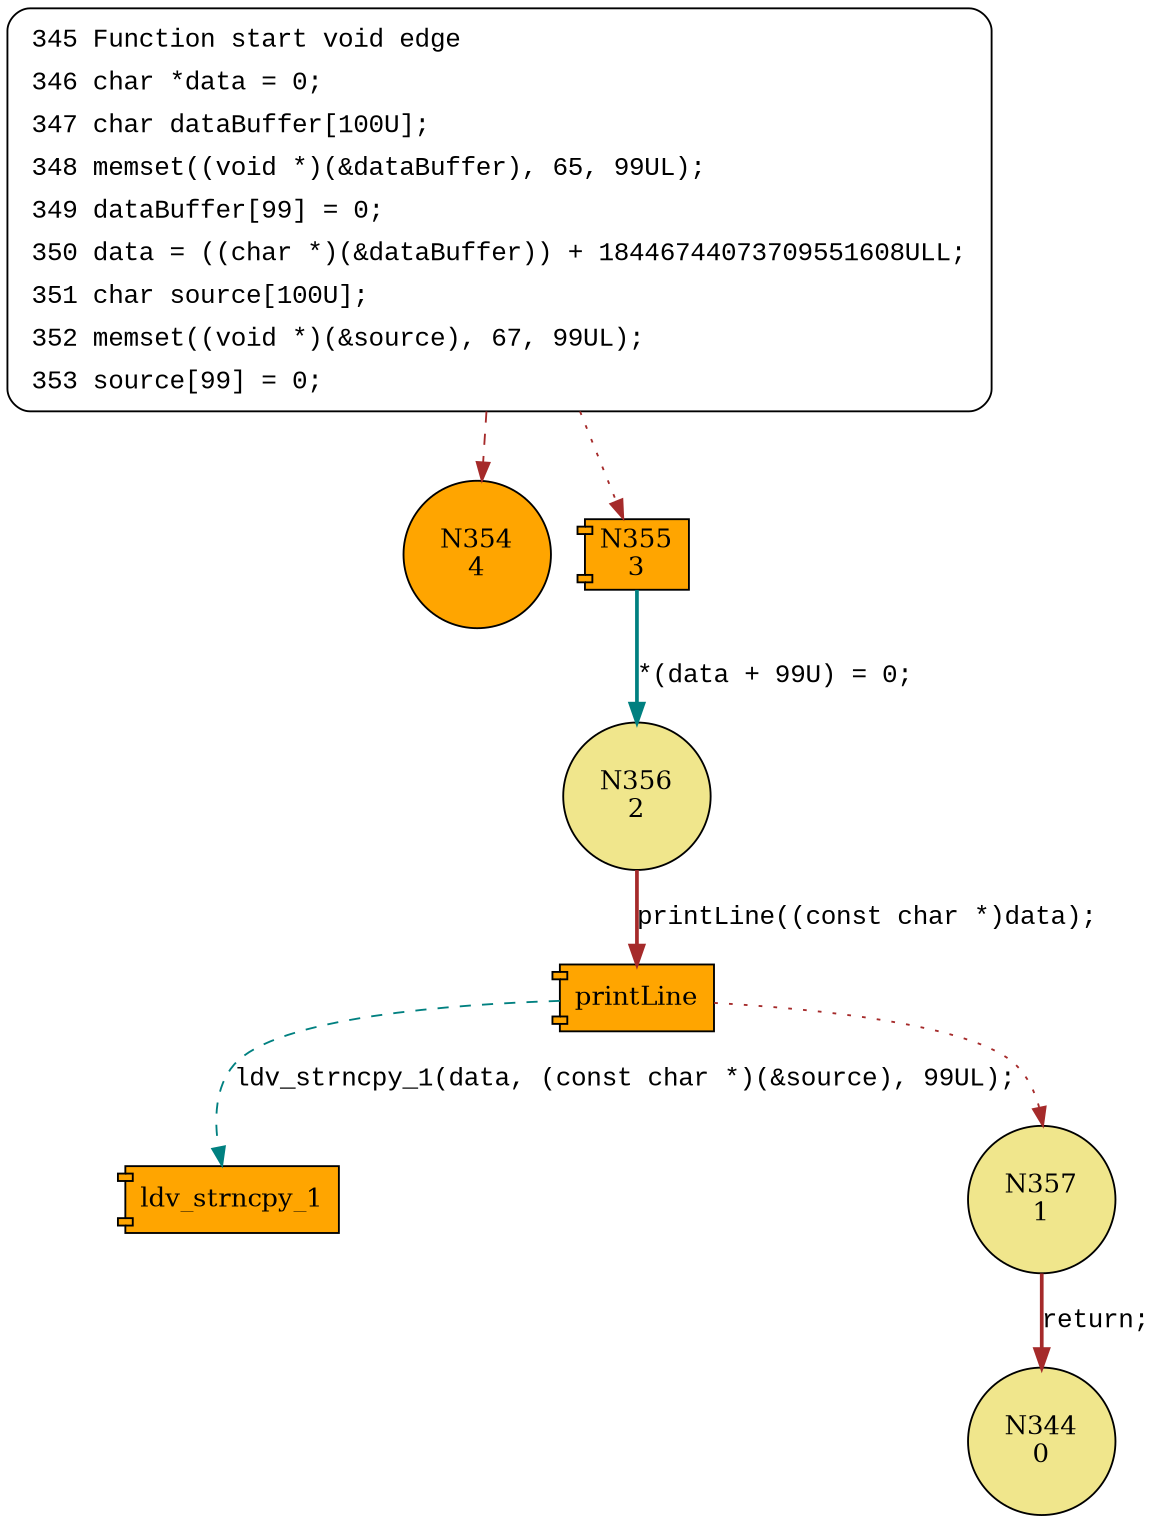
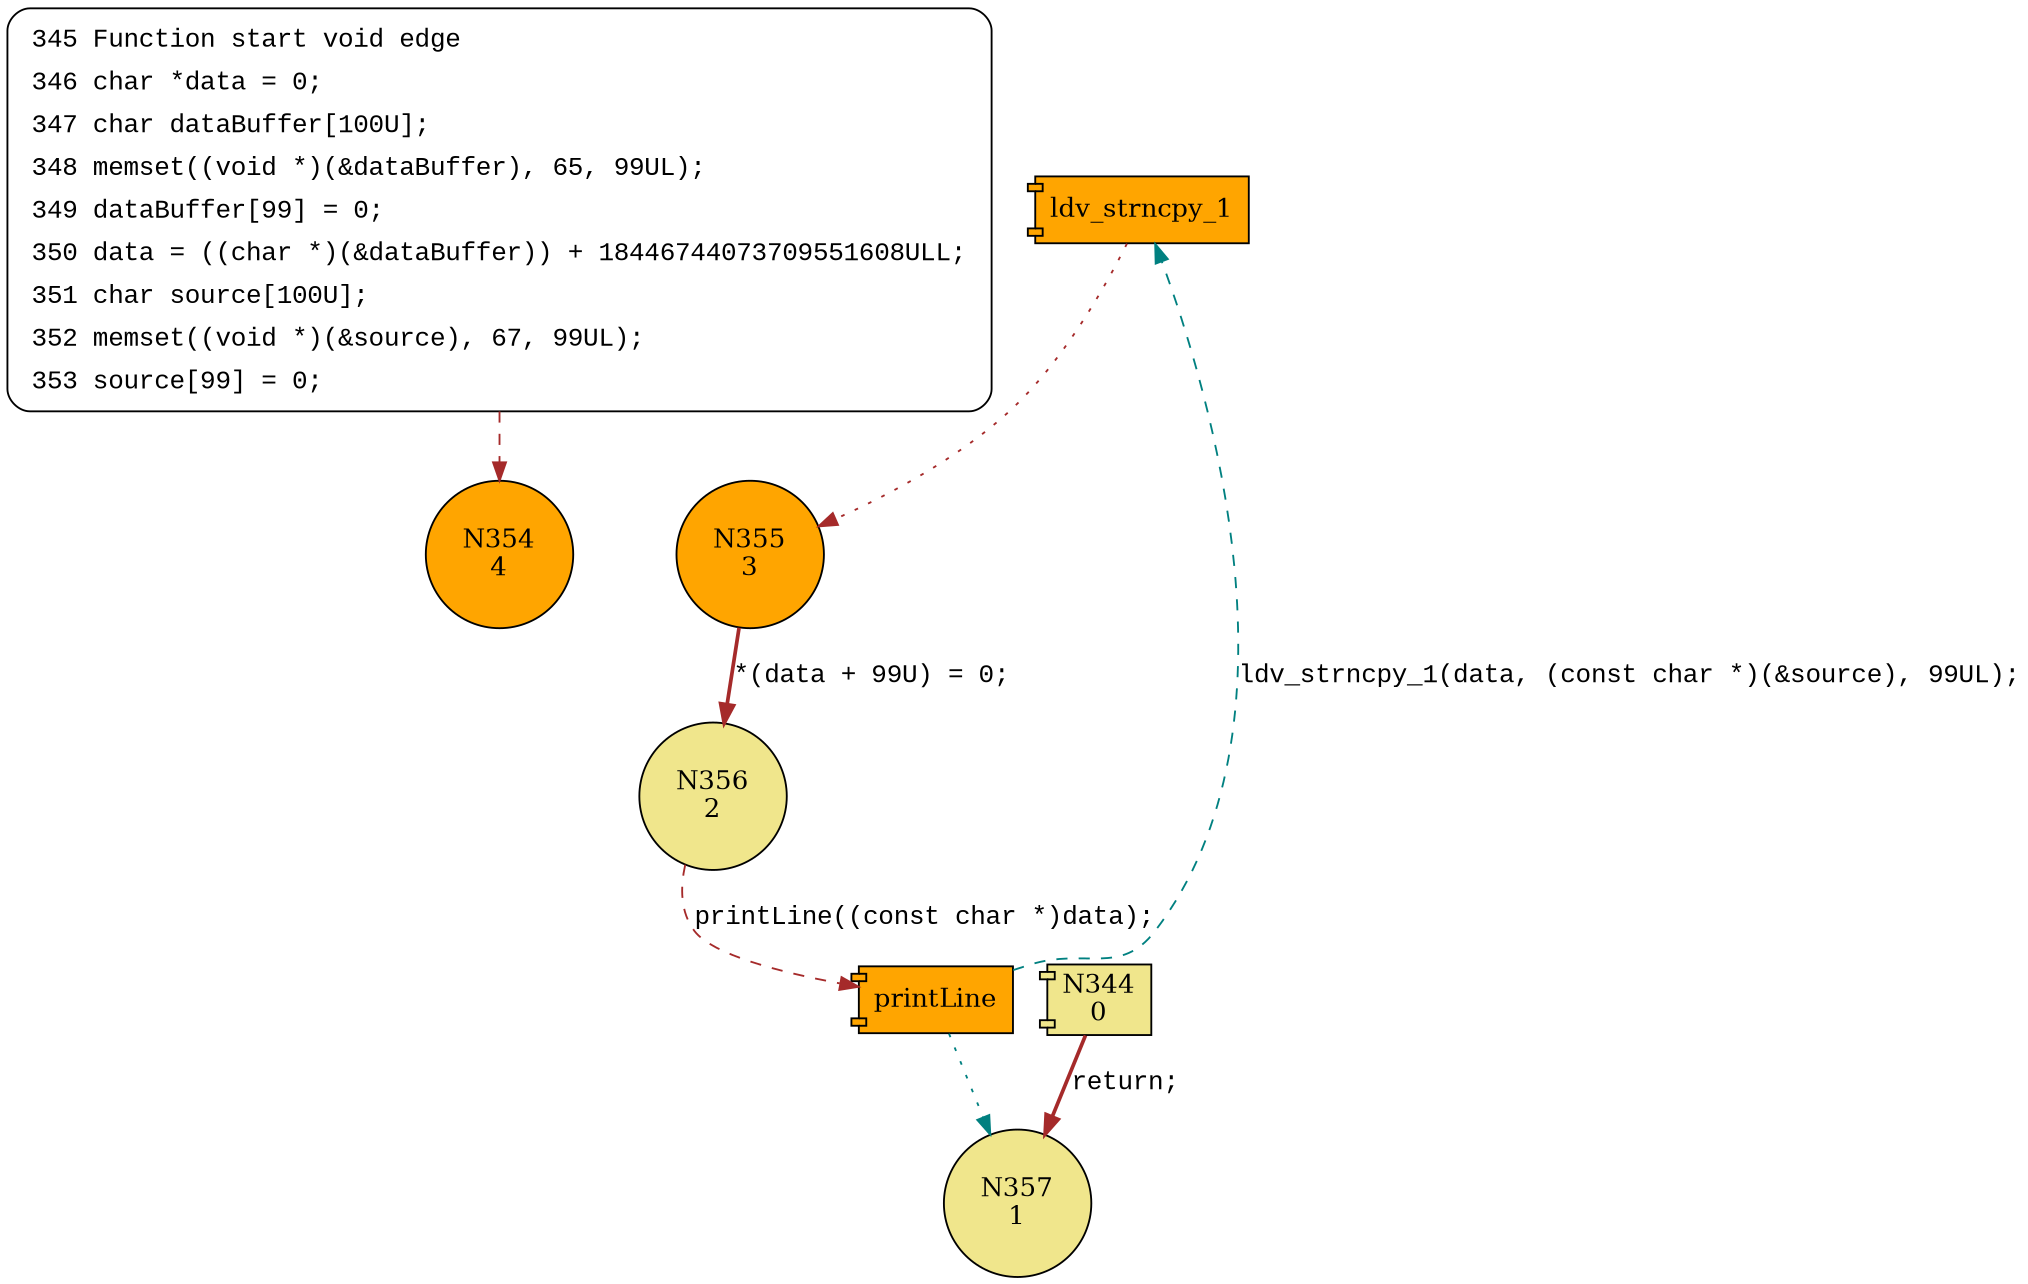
(598, 456) -> (1010, 411)
(637, 554) -> (750, 554)
(637, 647) -> (733, 666)
(637, 908) -> (731, 954)
(893, 1022) -> (966, 1075)
(1042, 1311) -> (1069, 1076)
(1042, 1441) -> (1099, 1000)
